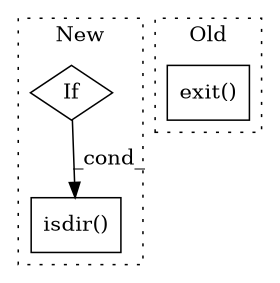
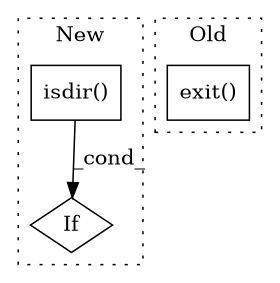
(73, 151) -> (74, 151)
